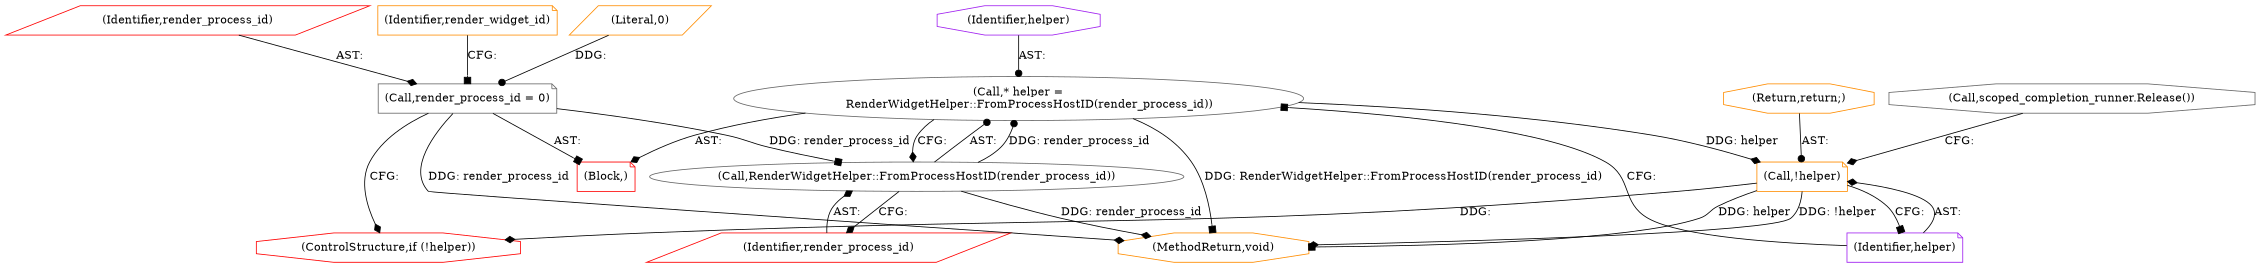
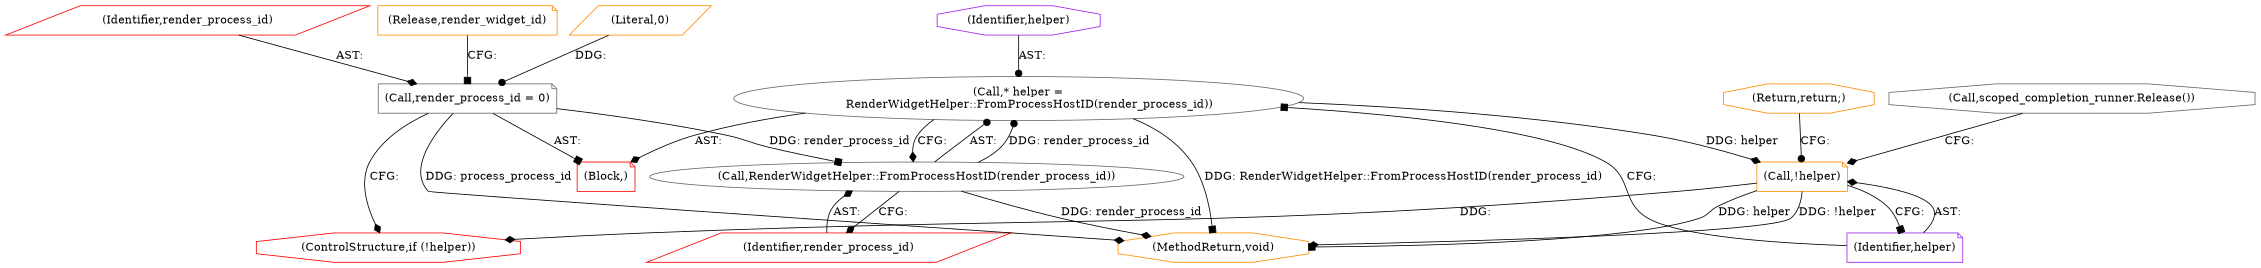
(467, 20) -> (467, 20)
(1817, 141) -> (1817, 141)
(499, 177) -> (499, 177)
